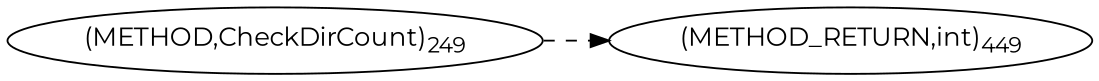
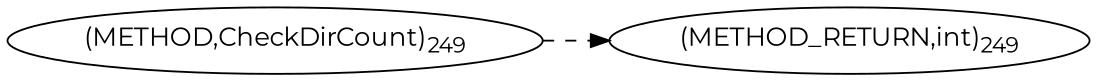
(1001, 38) -> (1000, 38)
